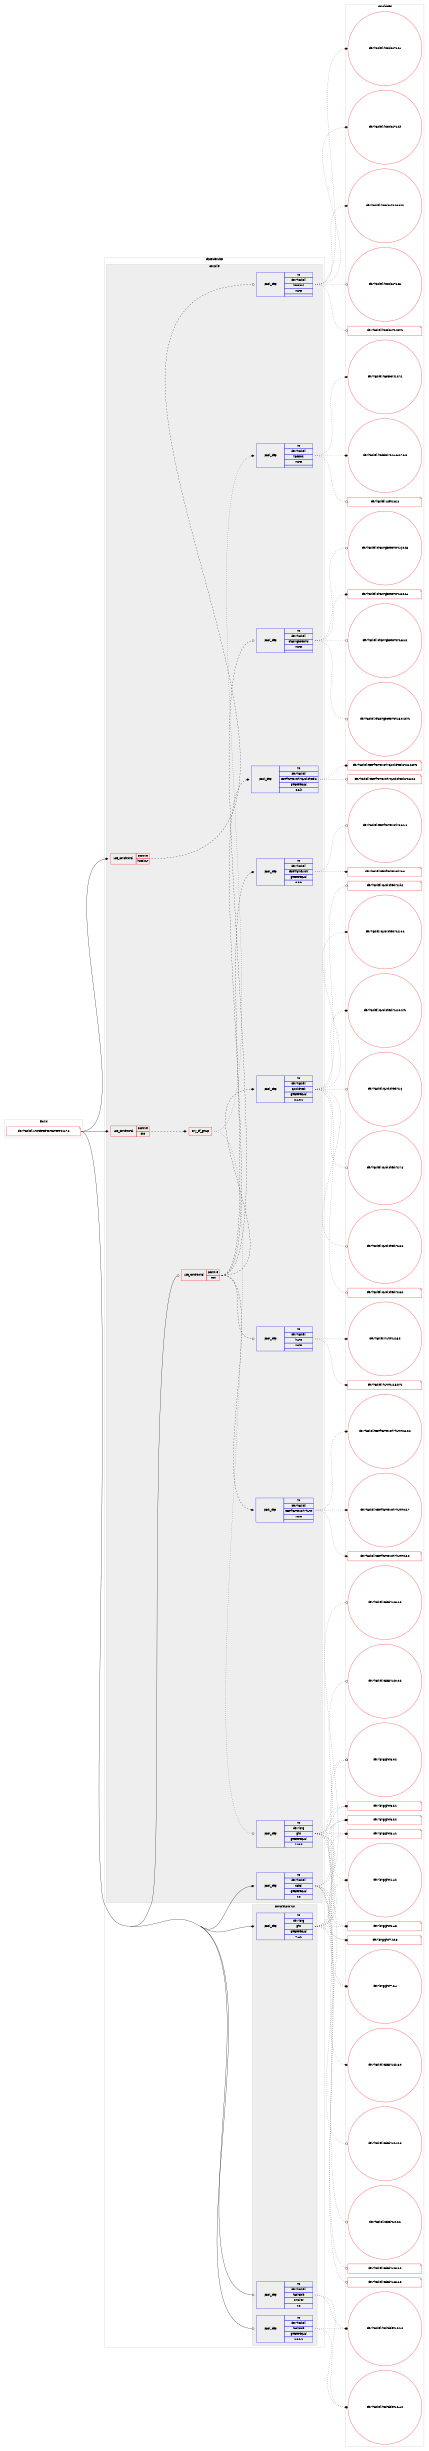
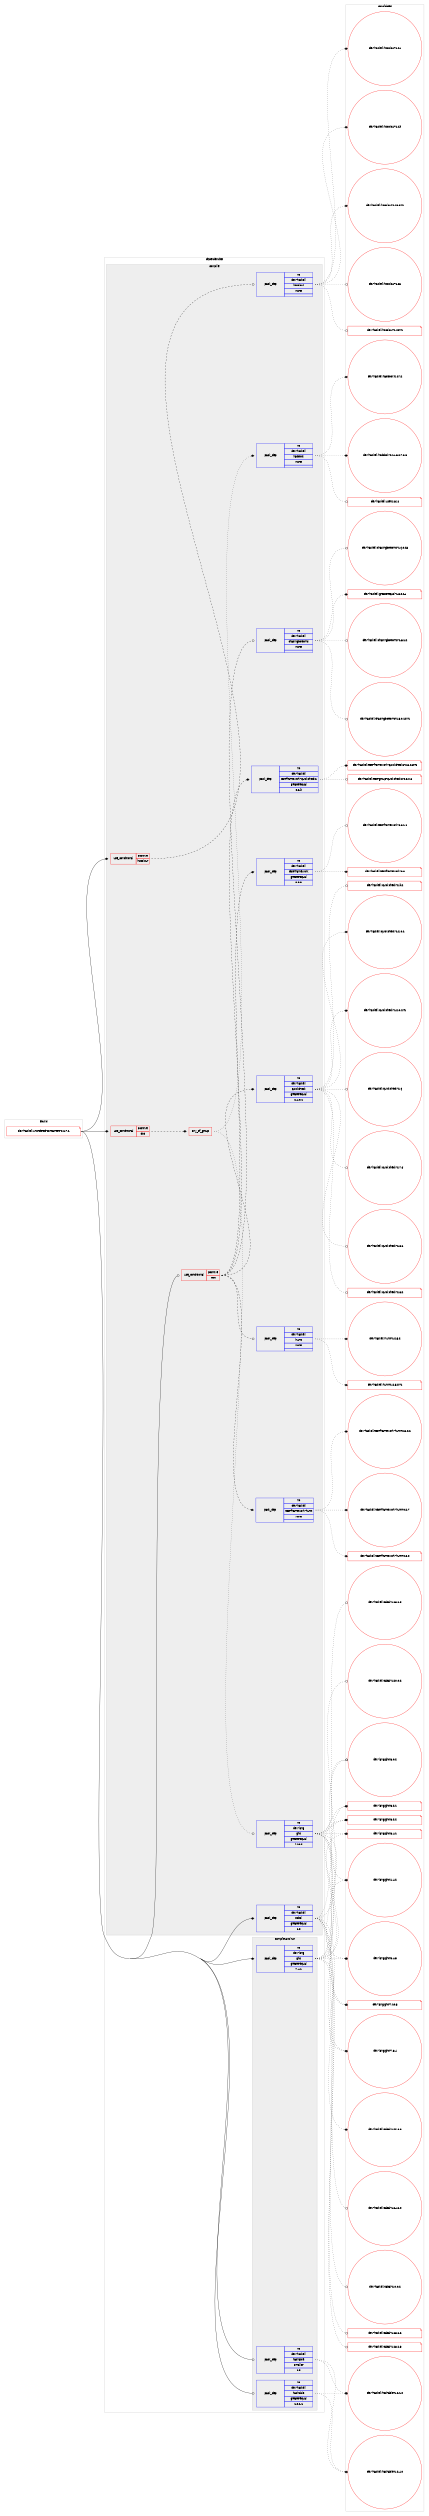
(385, 594) -> (385, 594)
(385, 779) -> (385, 779)
(385, 1926) -> (385, 1959)
